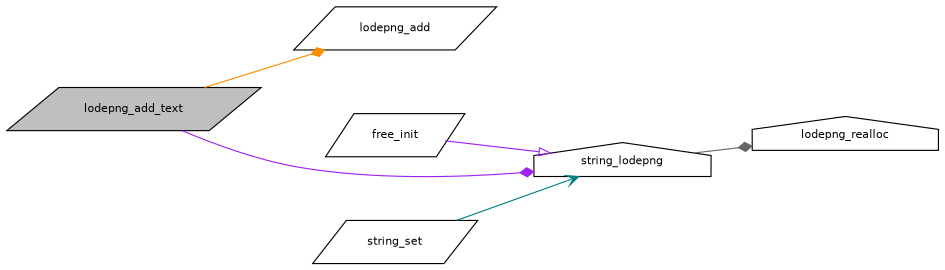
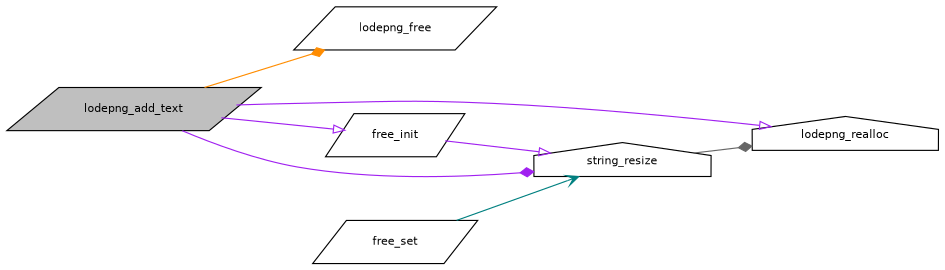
(395, 28) -> (395, 28)
none -> (498, 104)
none -> (277, 123)
(622, 161) -> (622, 161)
(395, 242) -> (395, 242)
